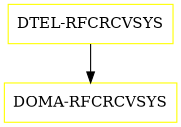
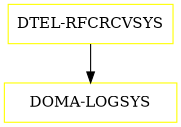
(91, 103) -> (91, 103)
